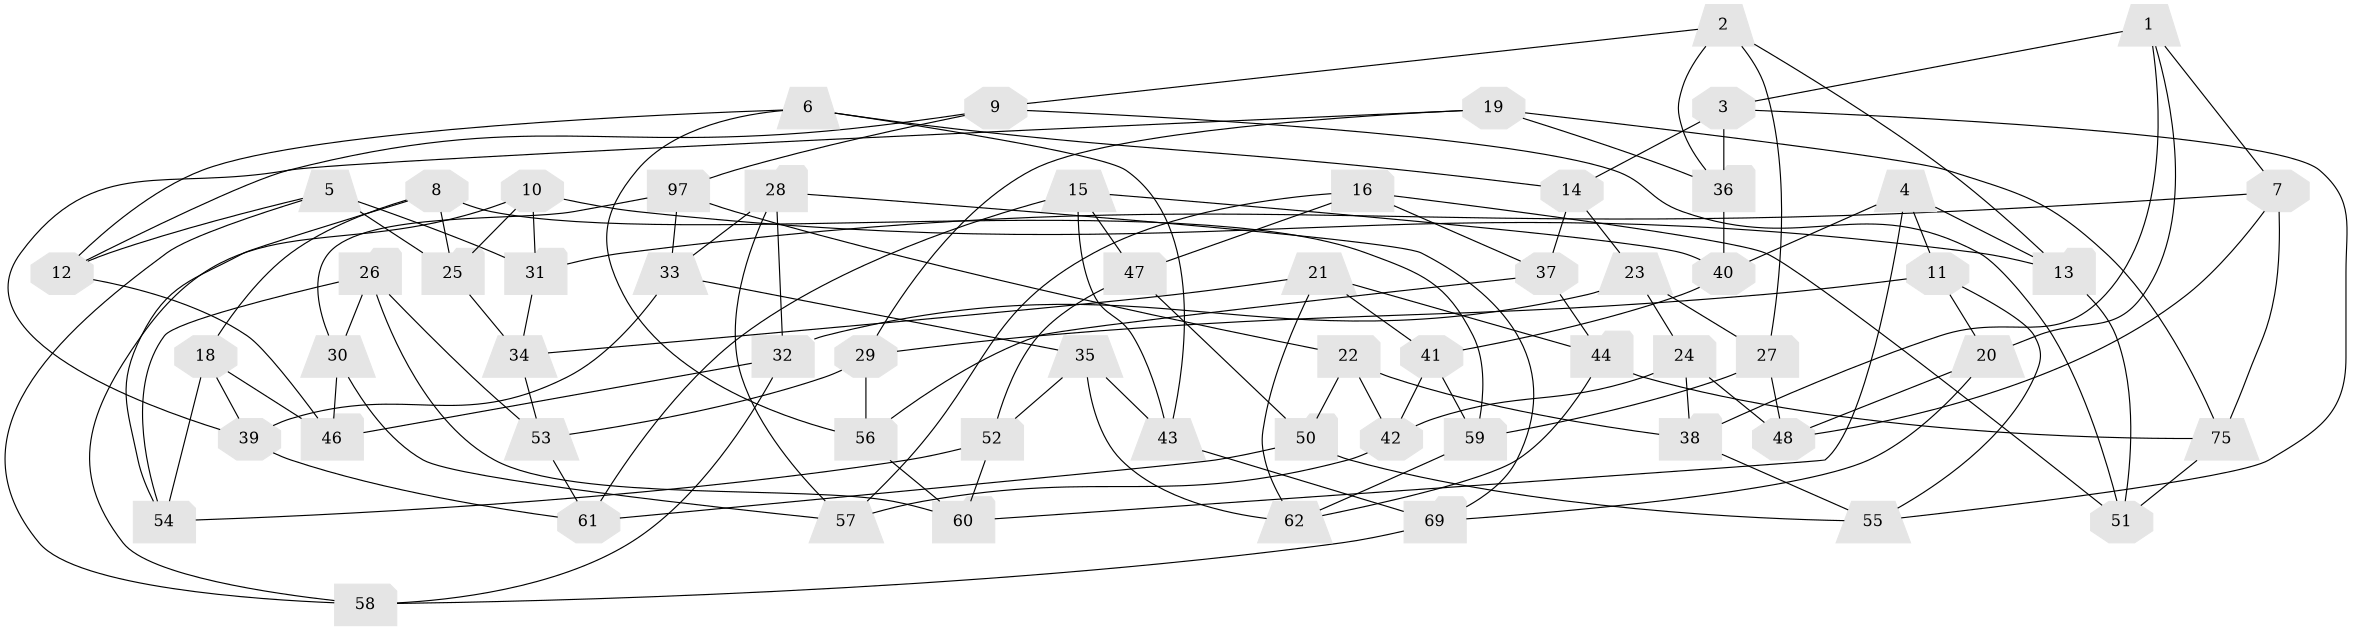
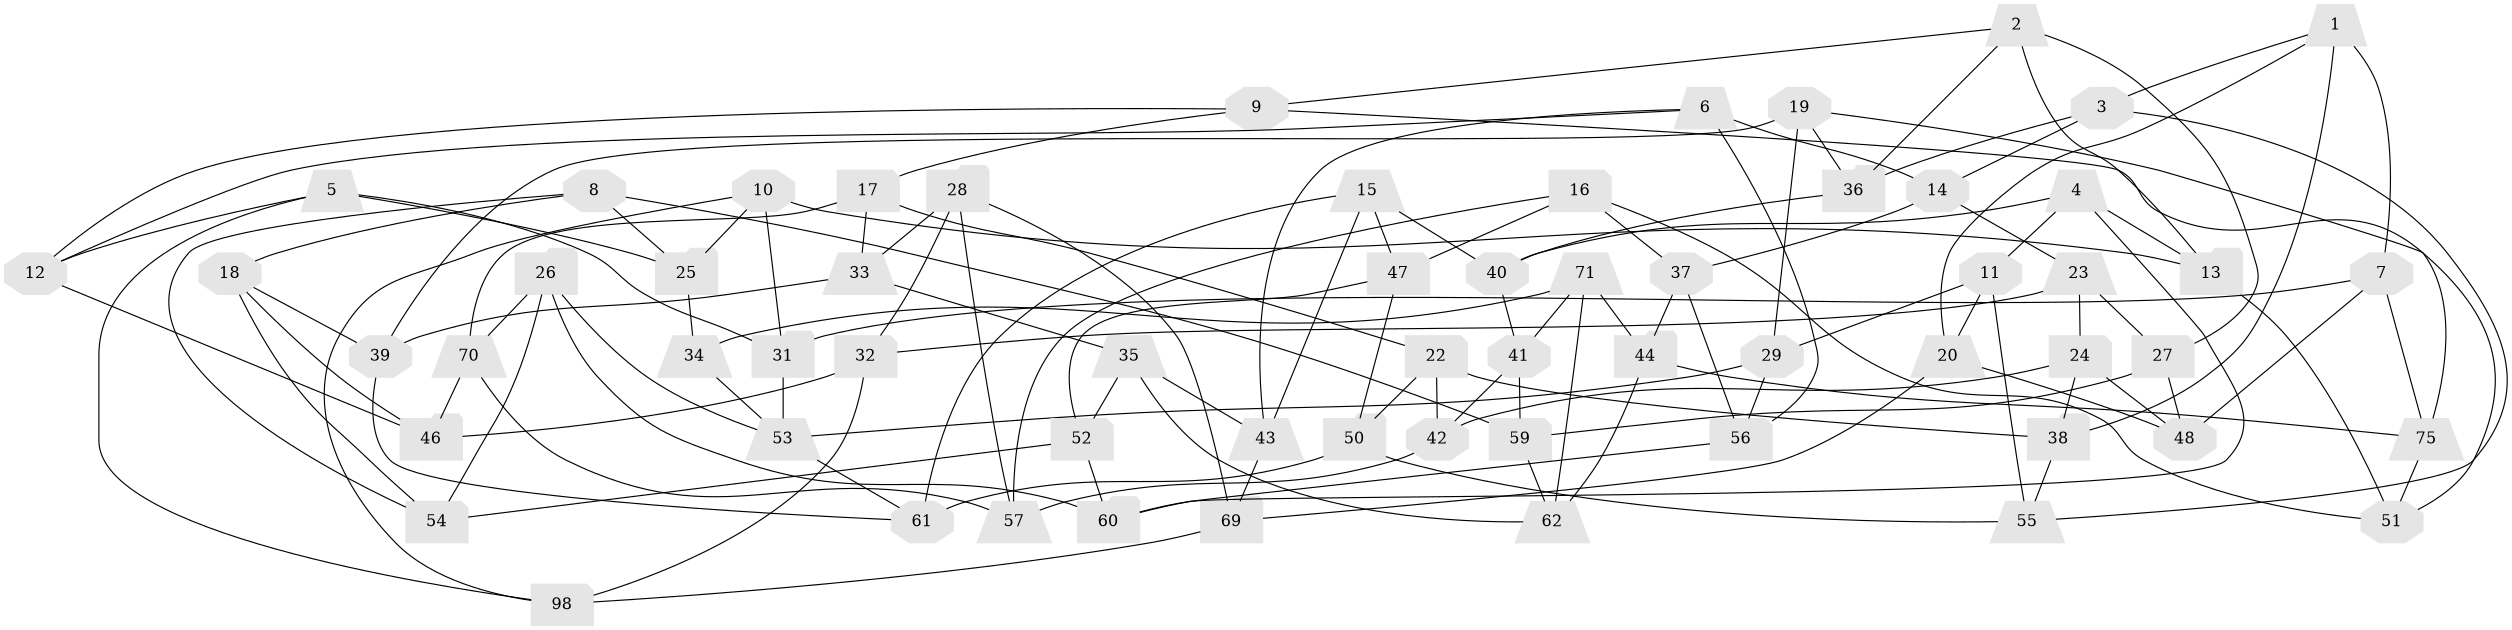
(678, 191) -> (868, 191)
(1319, 274) -> (1586, 274)
(528, 315) -> (783, 398)
(338, 356) -> (469, 356)
(366, 605) -> (562, 605)
